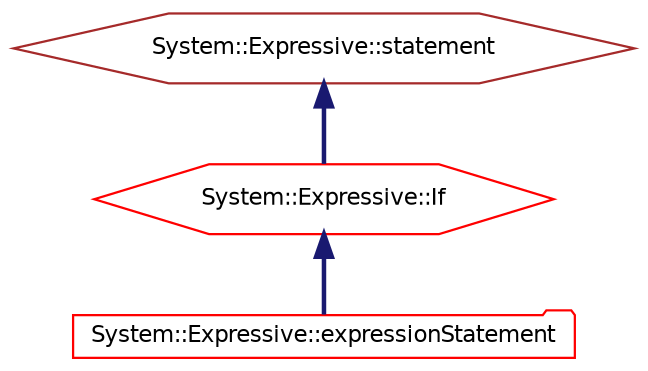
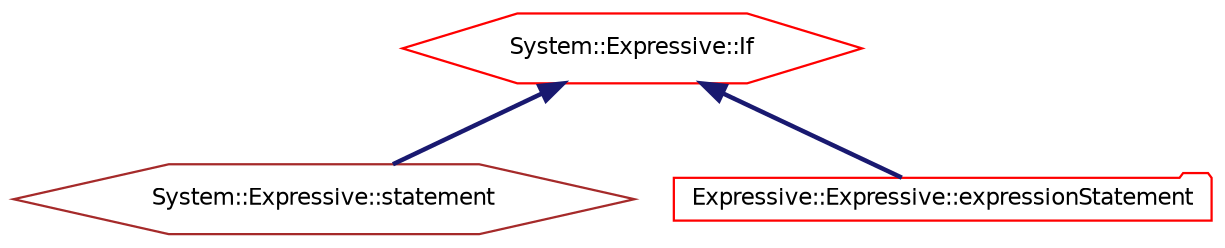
(324, 135) -> (468, 129)
(324, 336) -> (943, 199)
